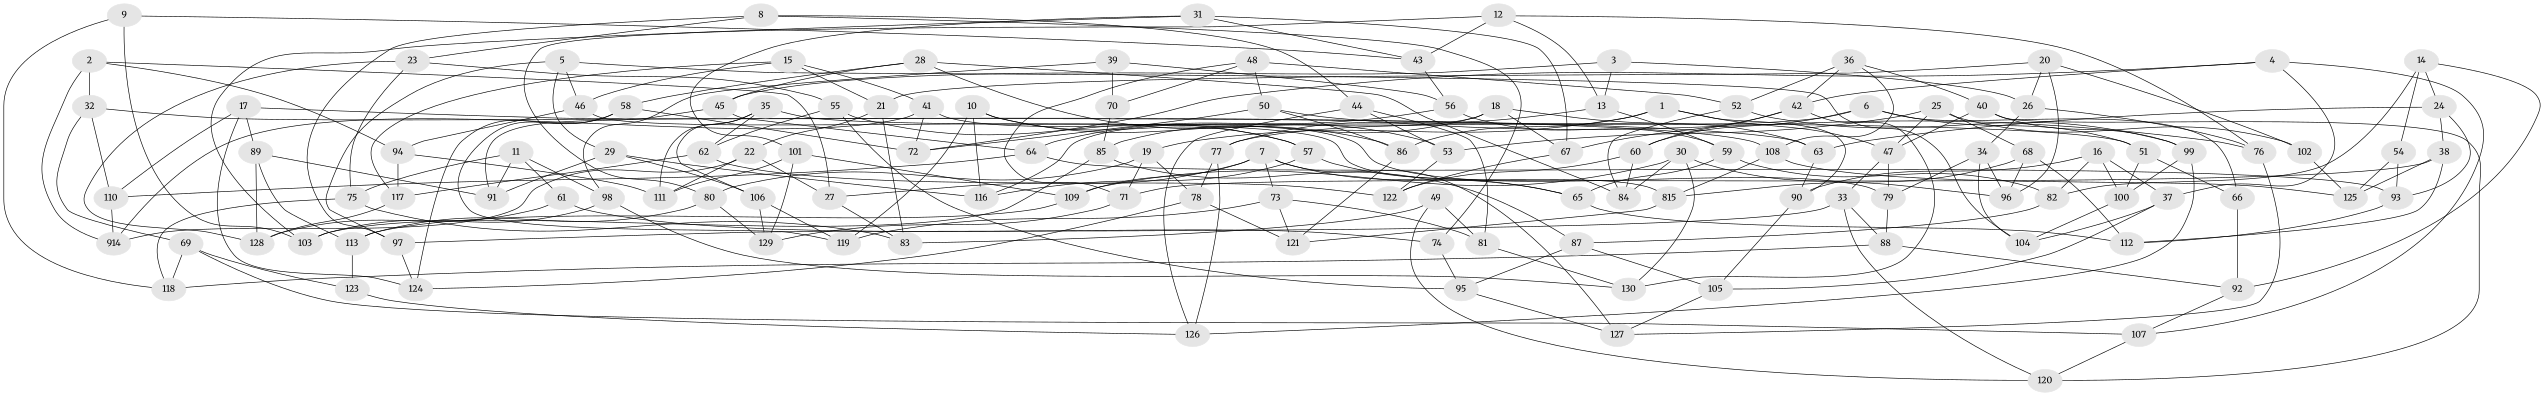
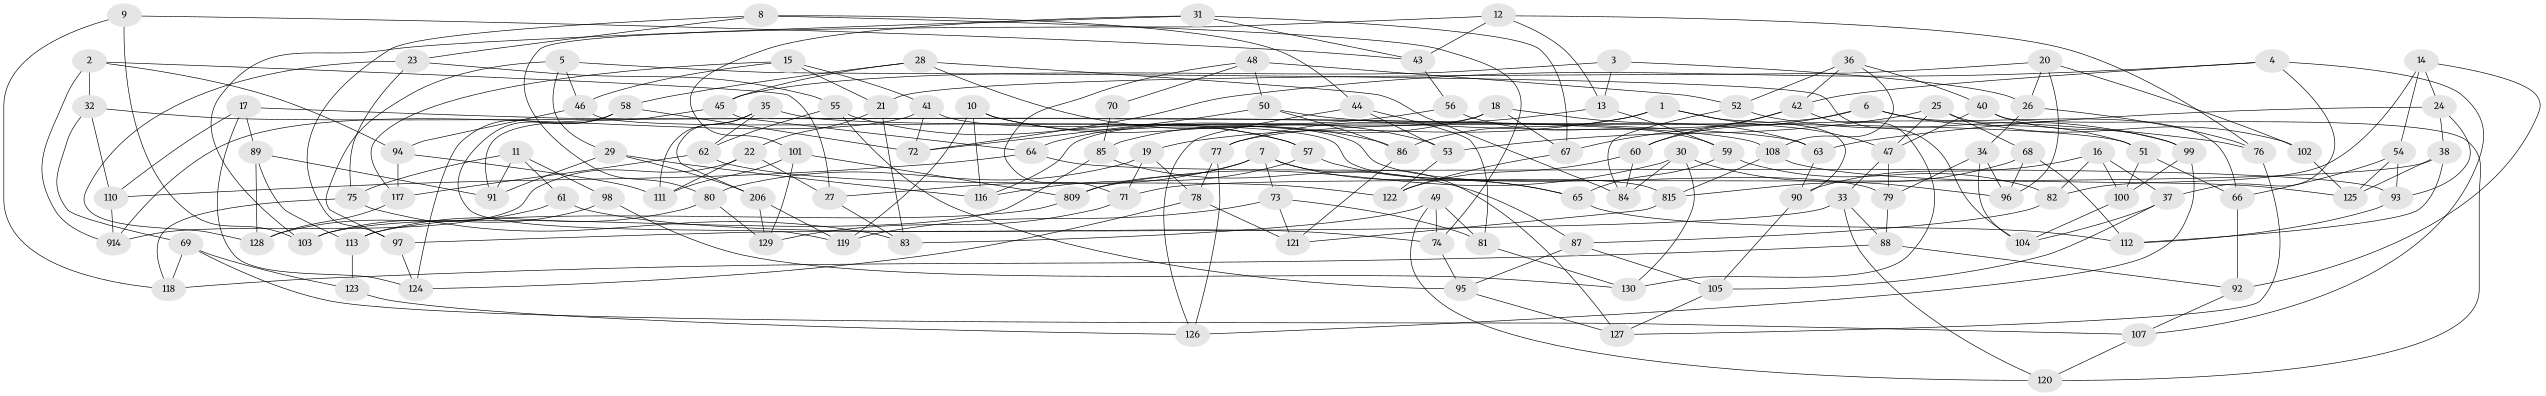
(1113, 61) -> none
none -> (2320, 179)
(758, 198) -> (758, 198)
(1072, 198) -> (1072, 198)
none -> (1436, 221)
